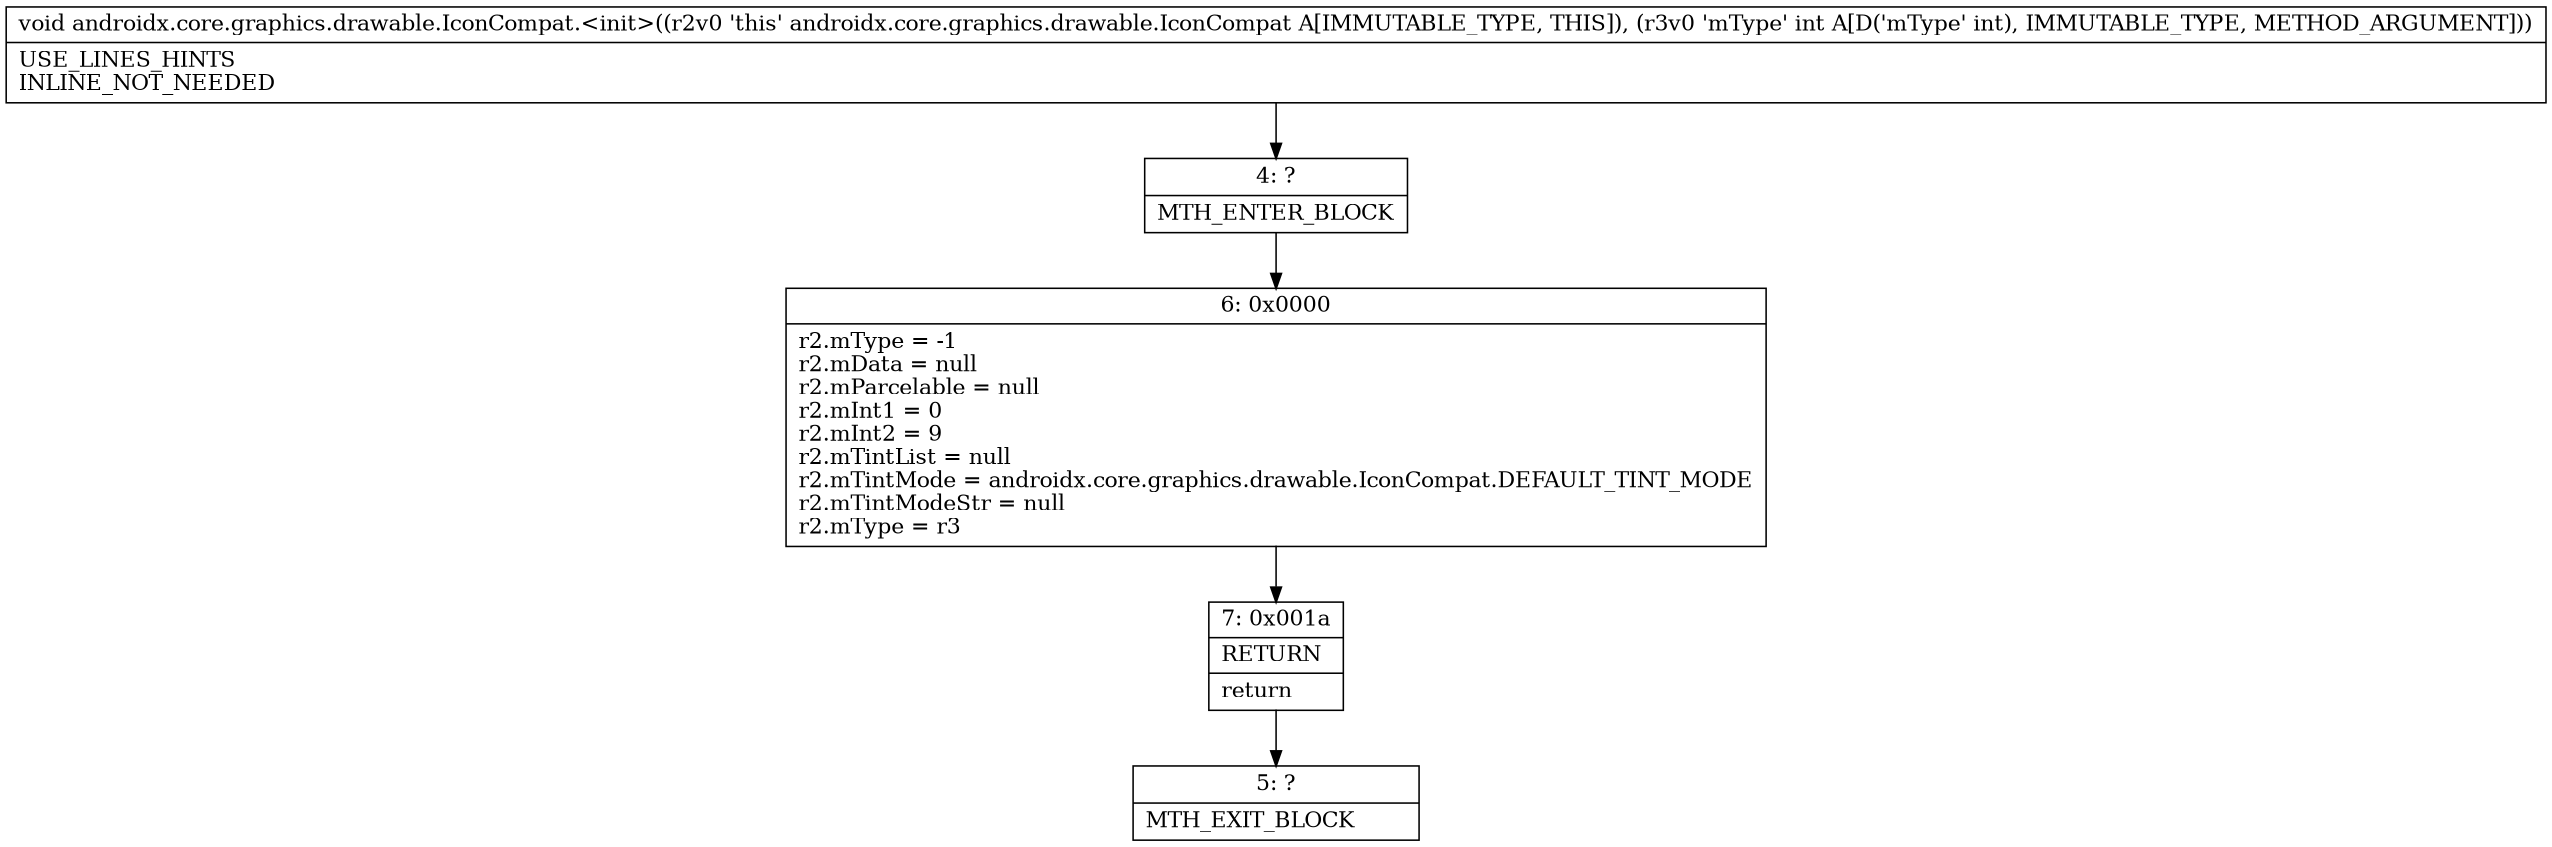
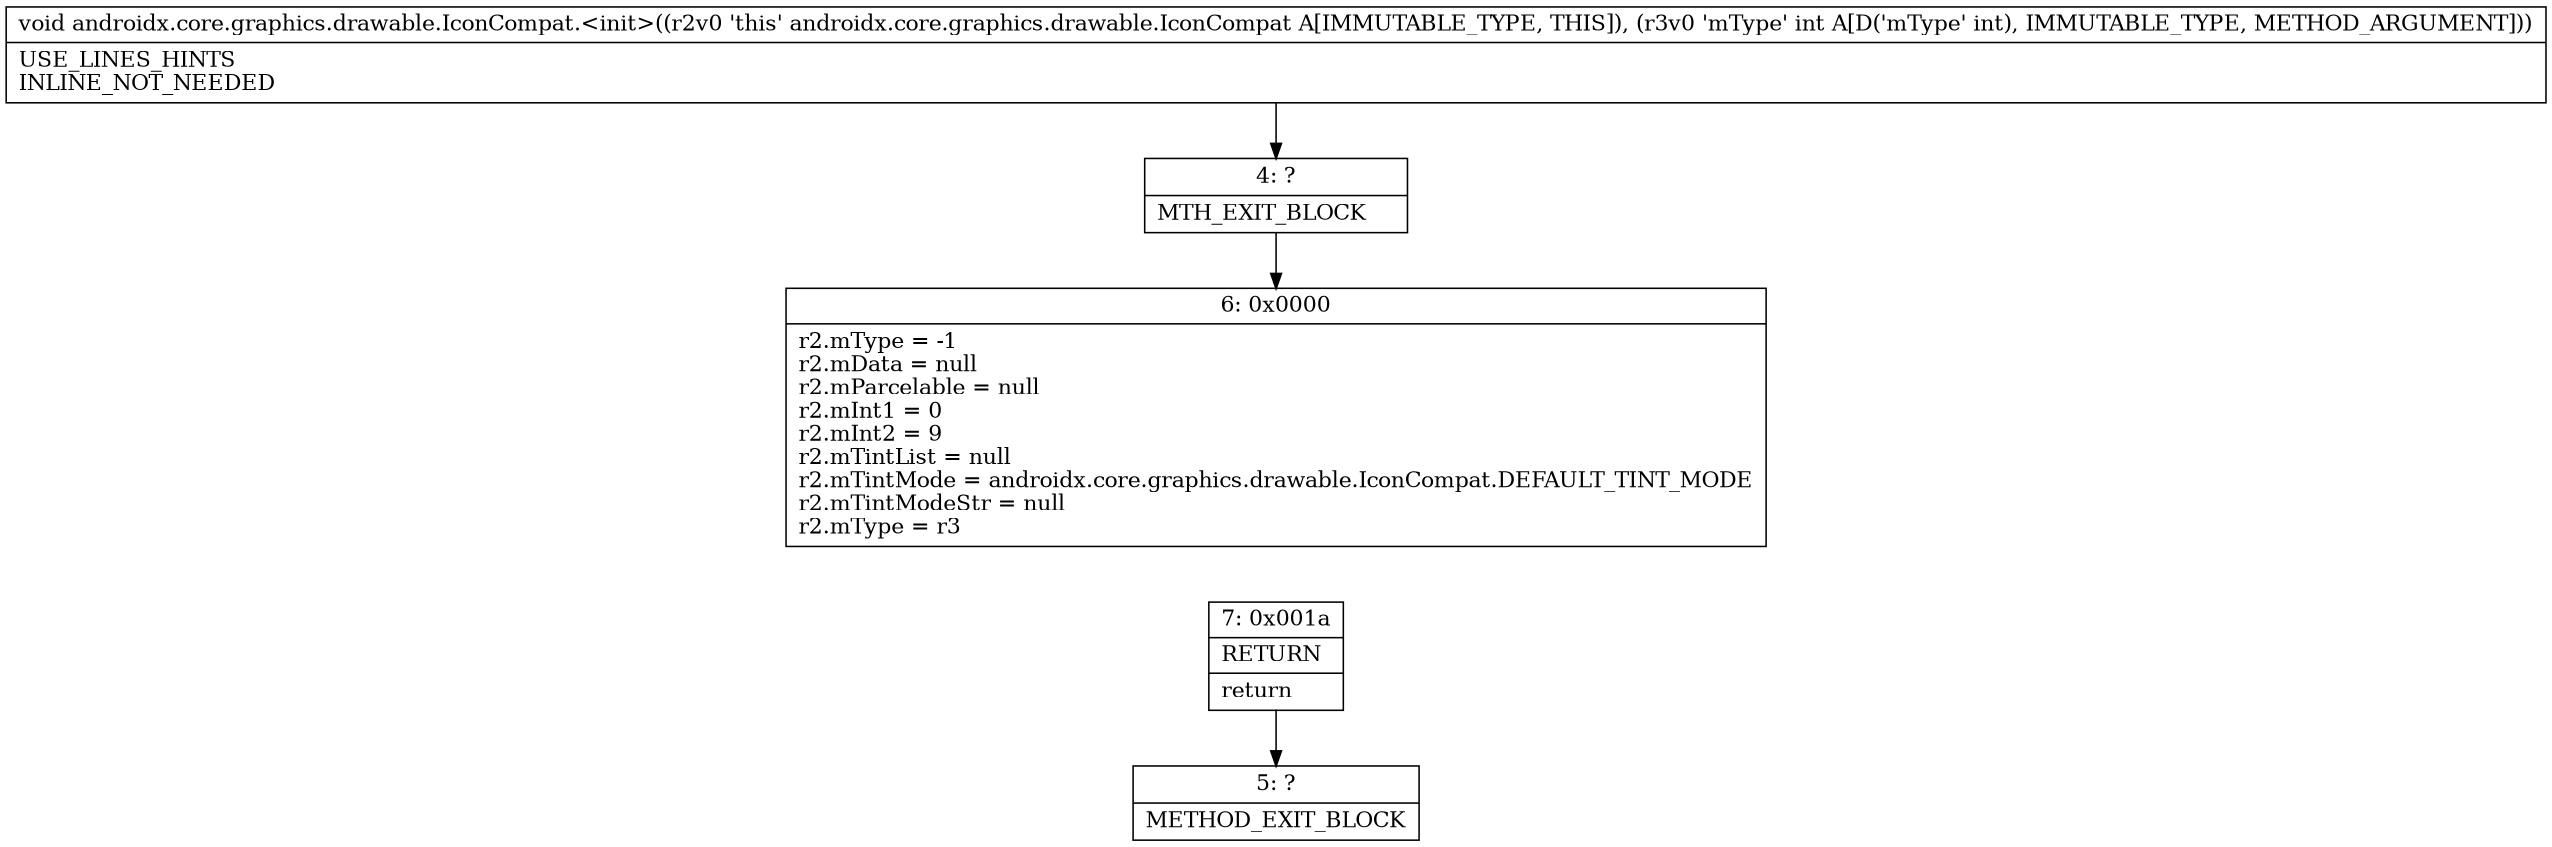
(1276, 213) -> (1262, 213)
(1276, 566) -> none
(1251, 821) -> (1276, 821)
